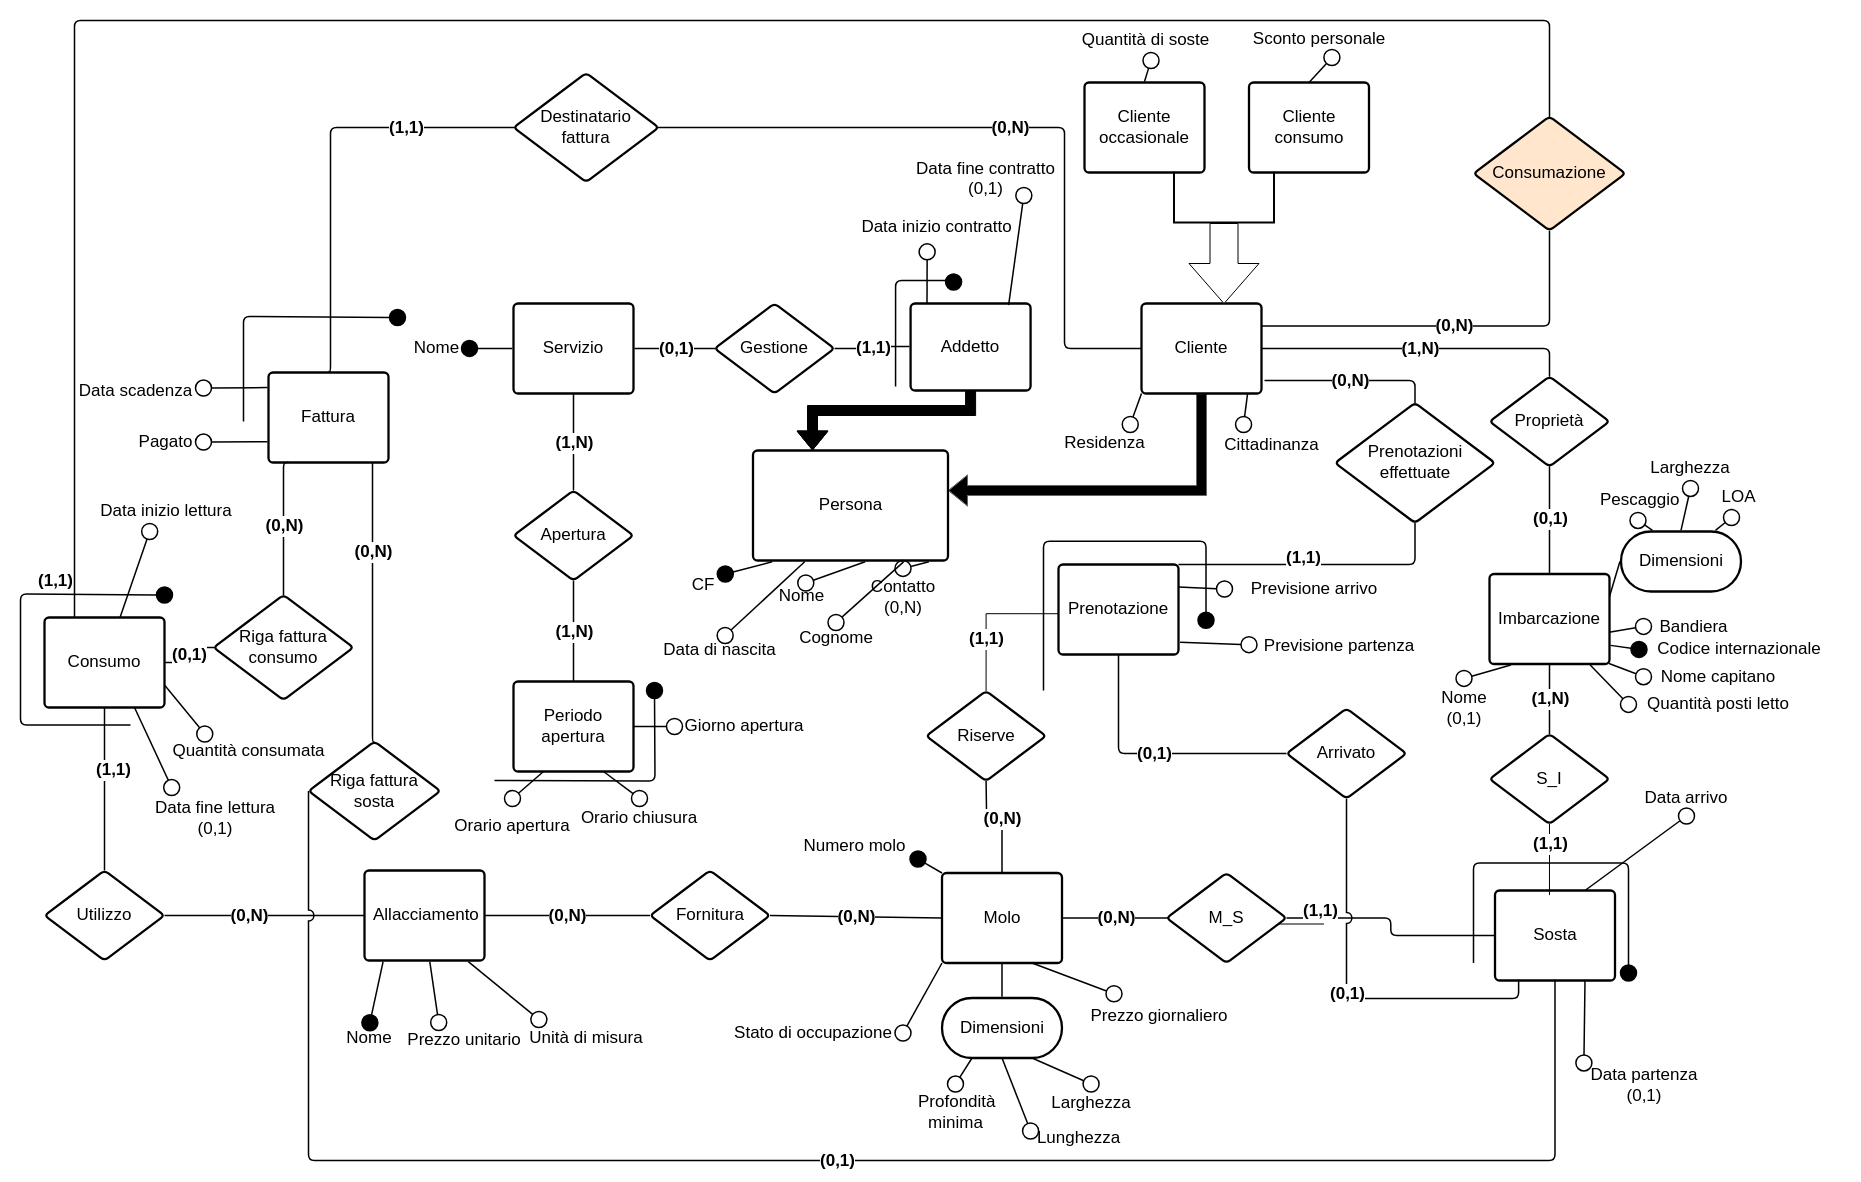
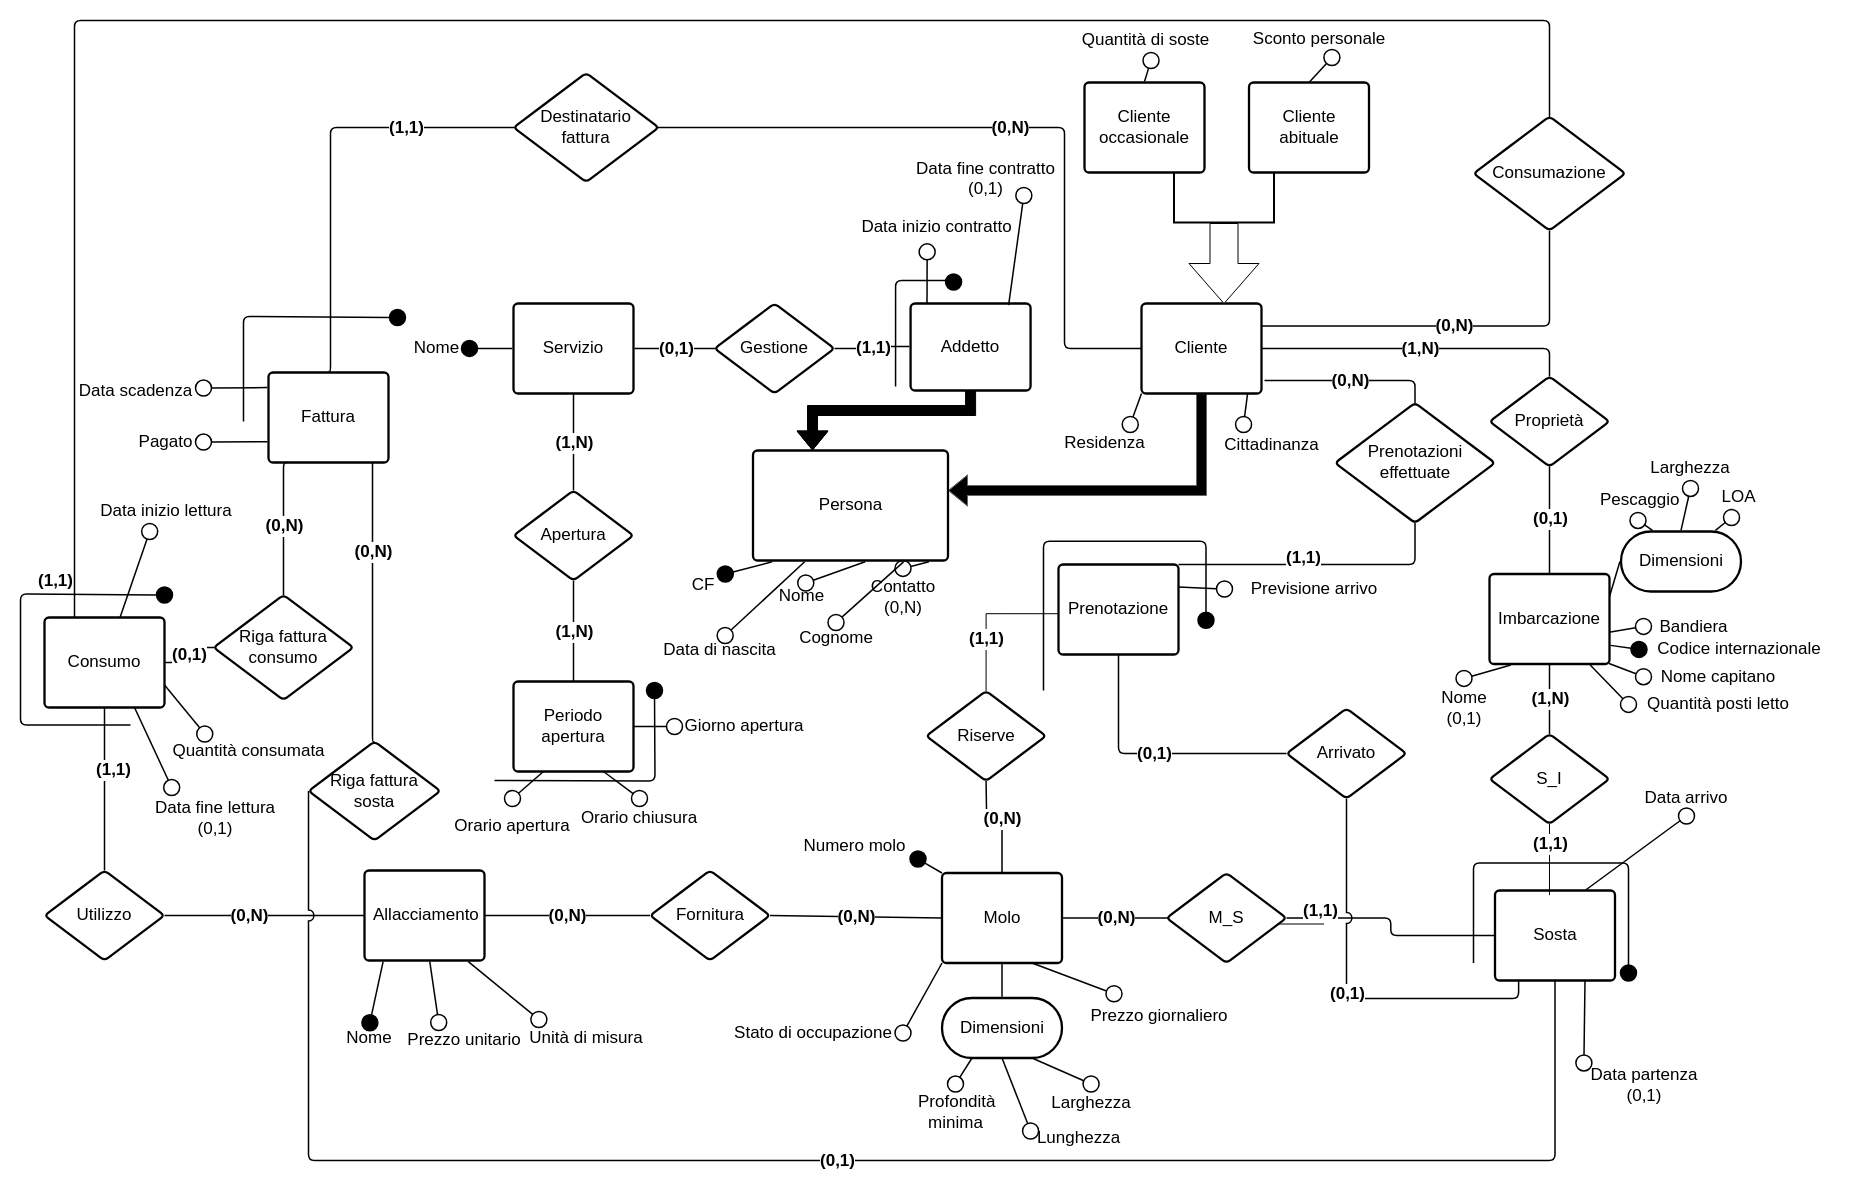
(1310, 128) -> (1310, 128)
(1550, 174) -> (1550, 174)
(1211, 643) -> none
(1339, 645) -> none
